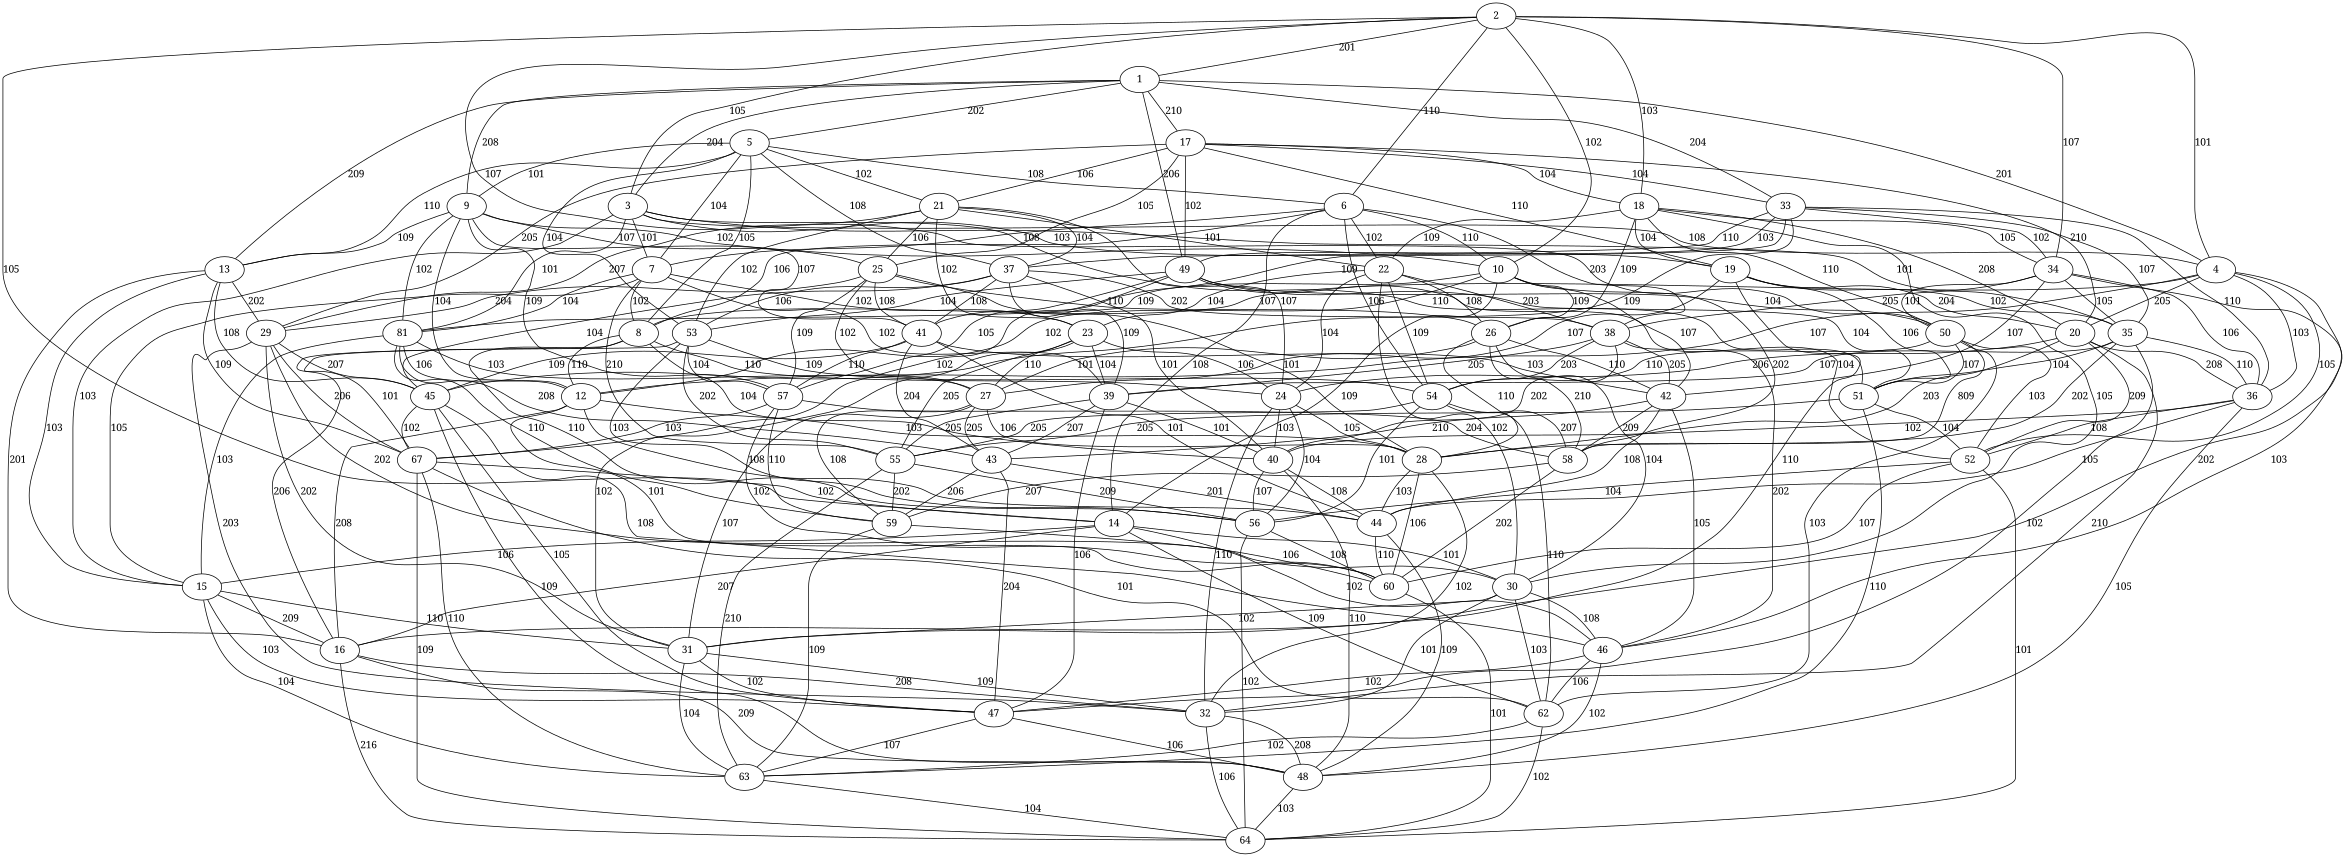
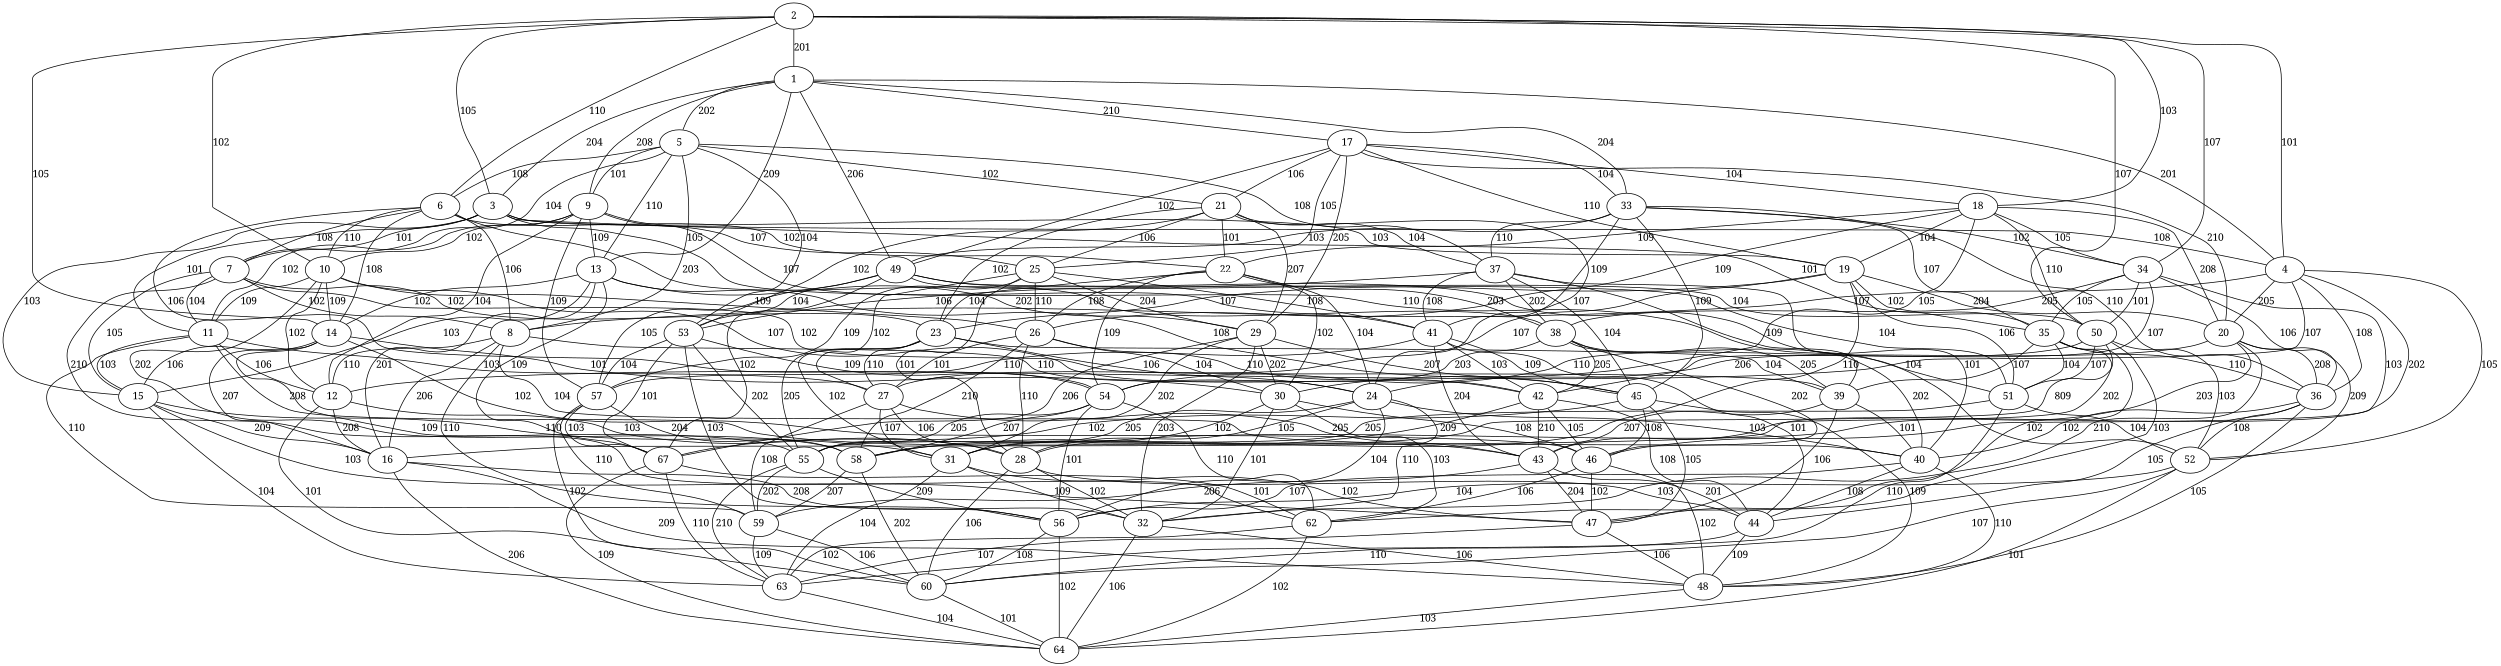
none -> (1172, 304)
(402, 333) -> (208, 333)
(2301, 333) -> (2364, 333)
(980, 416) -> (1114, 430)
(1970, 433) -> (1761, 429)
(783, 487) -> (471, 288)
(980, 502) -> none
(369, 746) -> (516, 555)
(1303, 746) -> (1464, 555)
